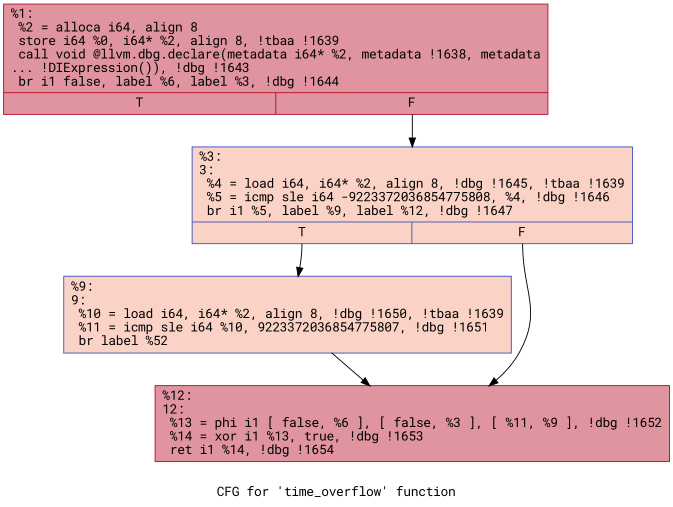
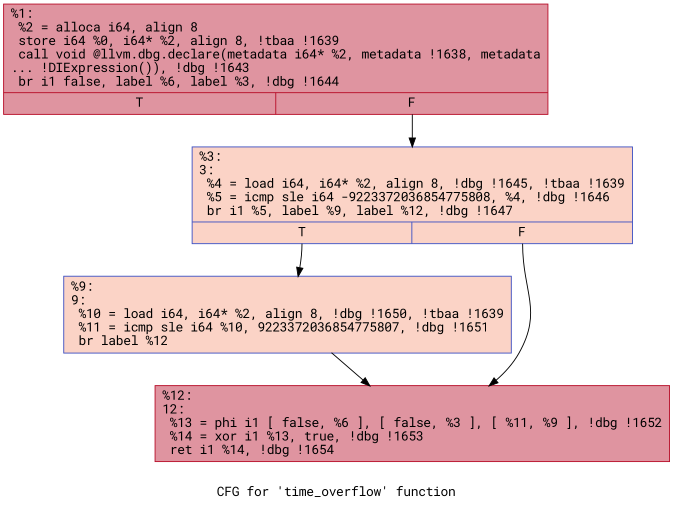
(120, 341) -> (120, 341)
